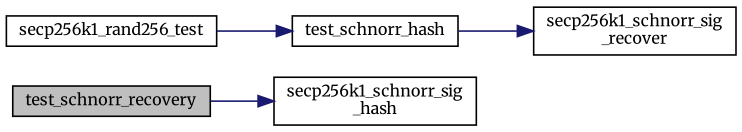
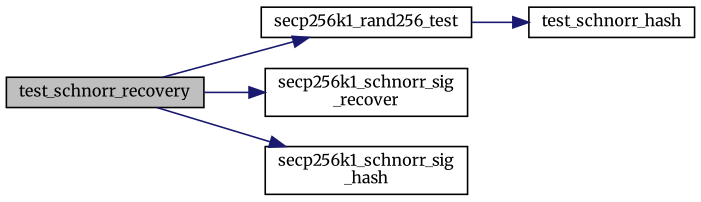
(488, 31) -> (227, 92)
none -> (228, 59)
